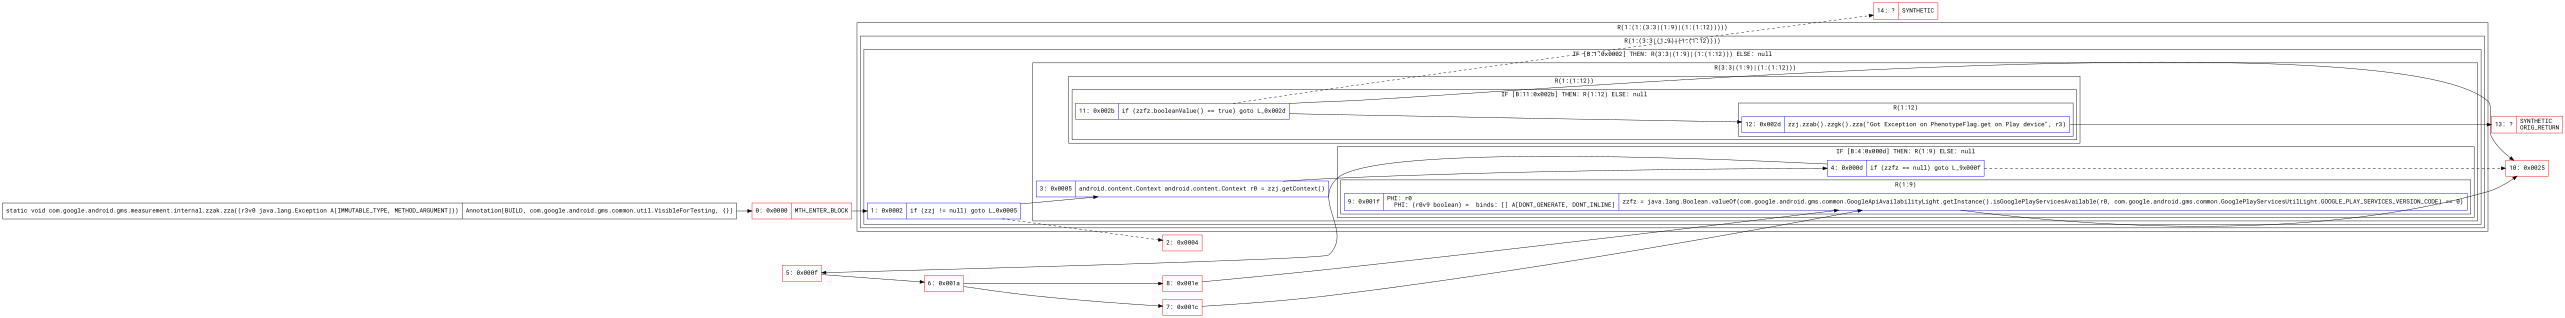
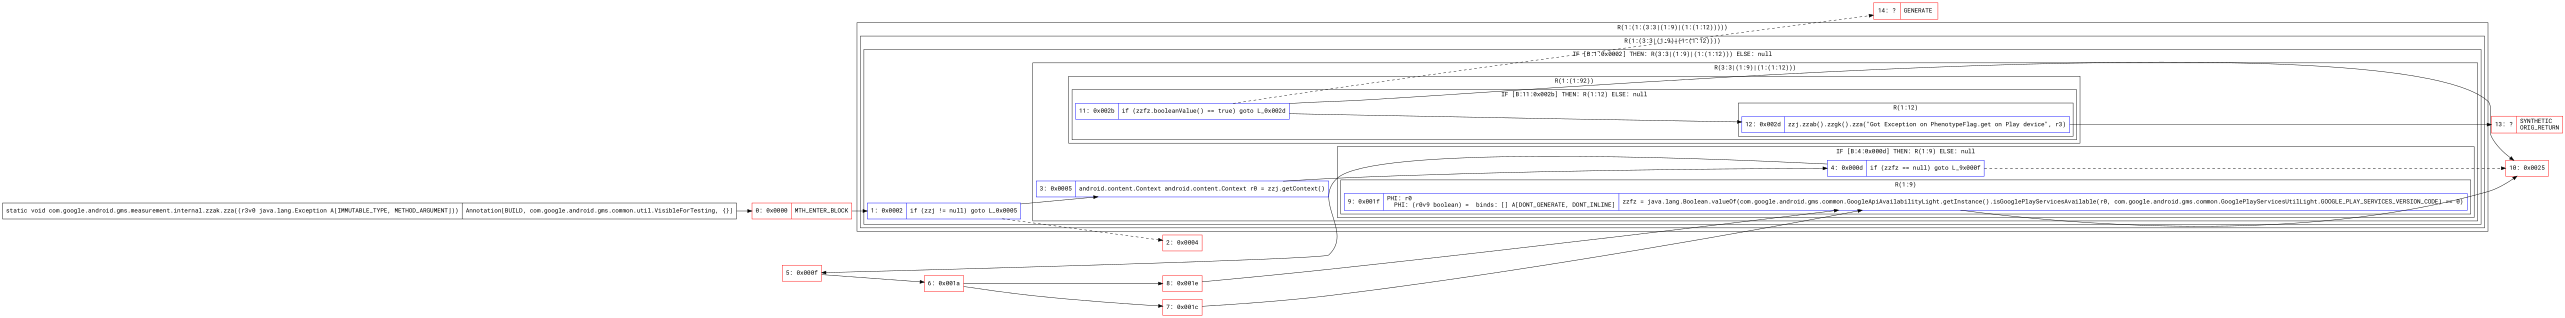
(1918, 11) -> (1918, 11)
(1574, 81) -> (1574, 81)
